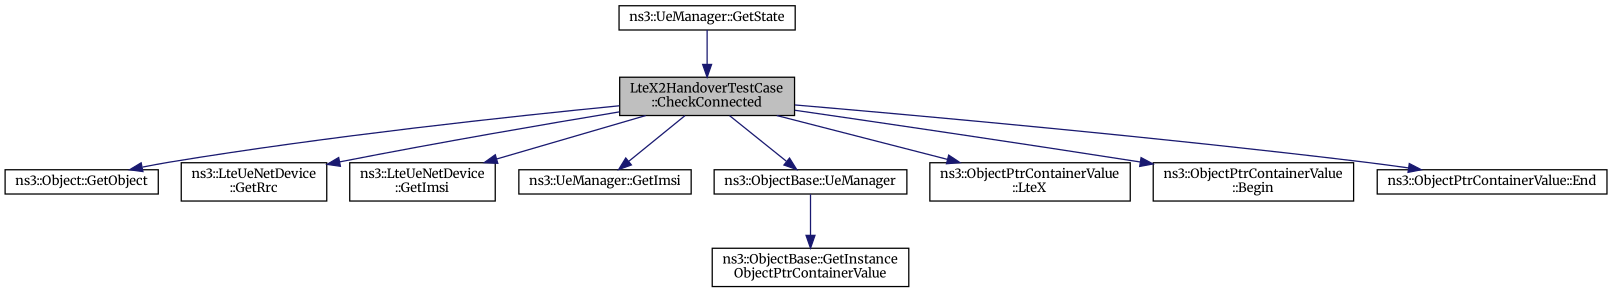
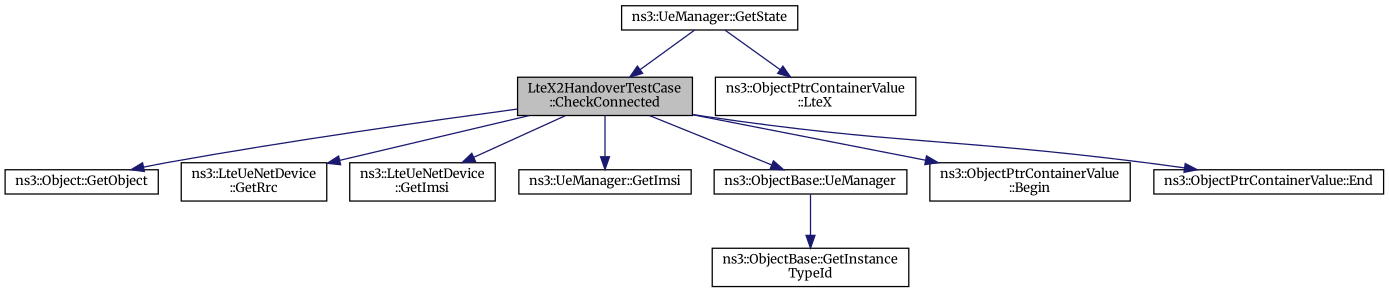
(862, 137) -> (752, 50)
(811, 267) -> (811, 267)
